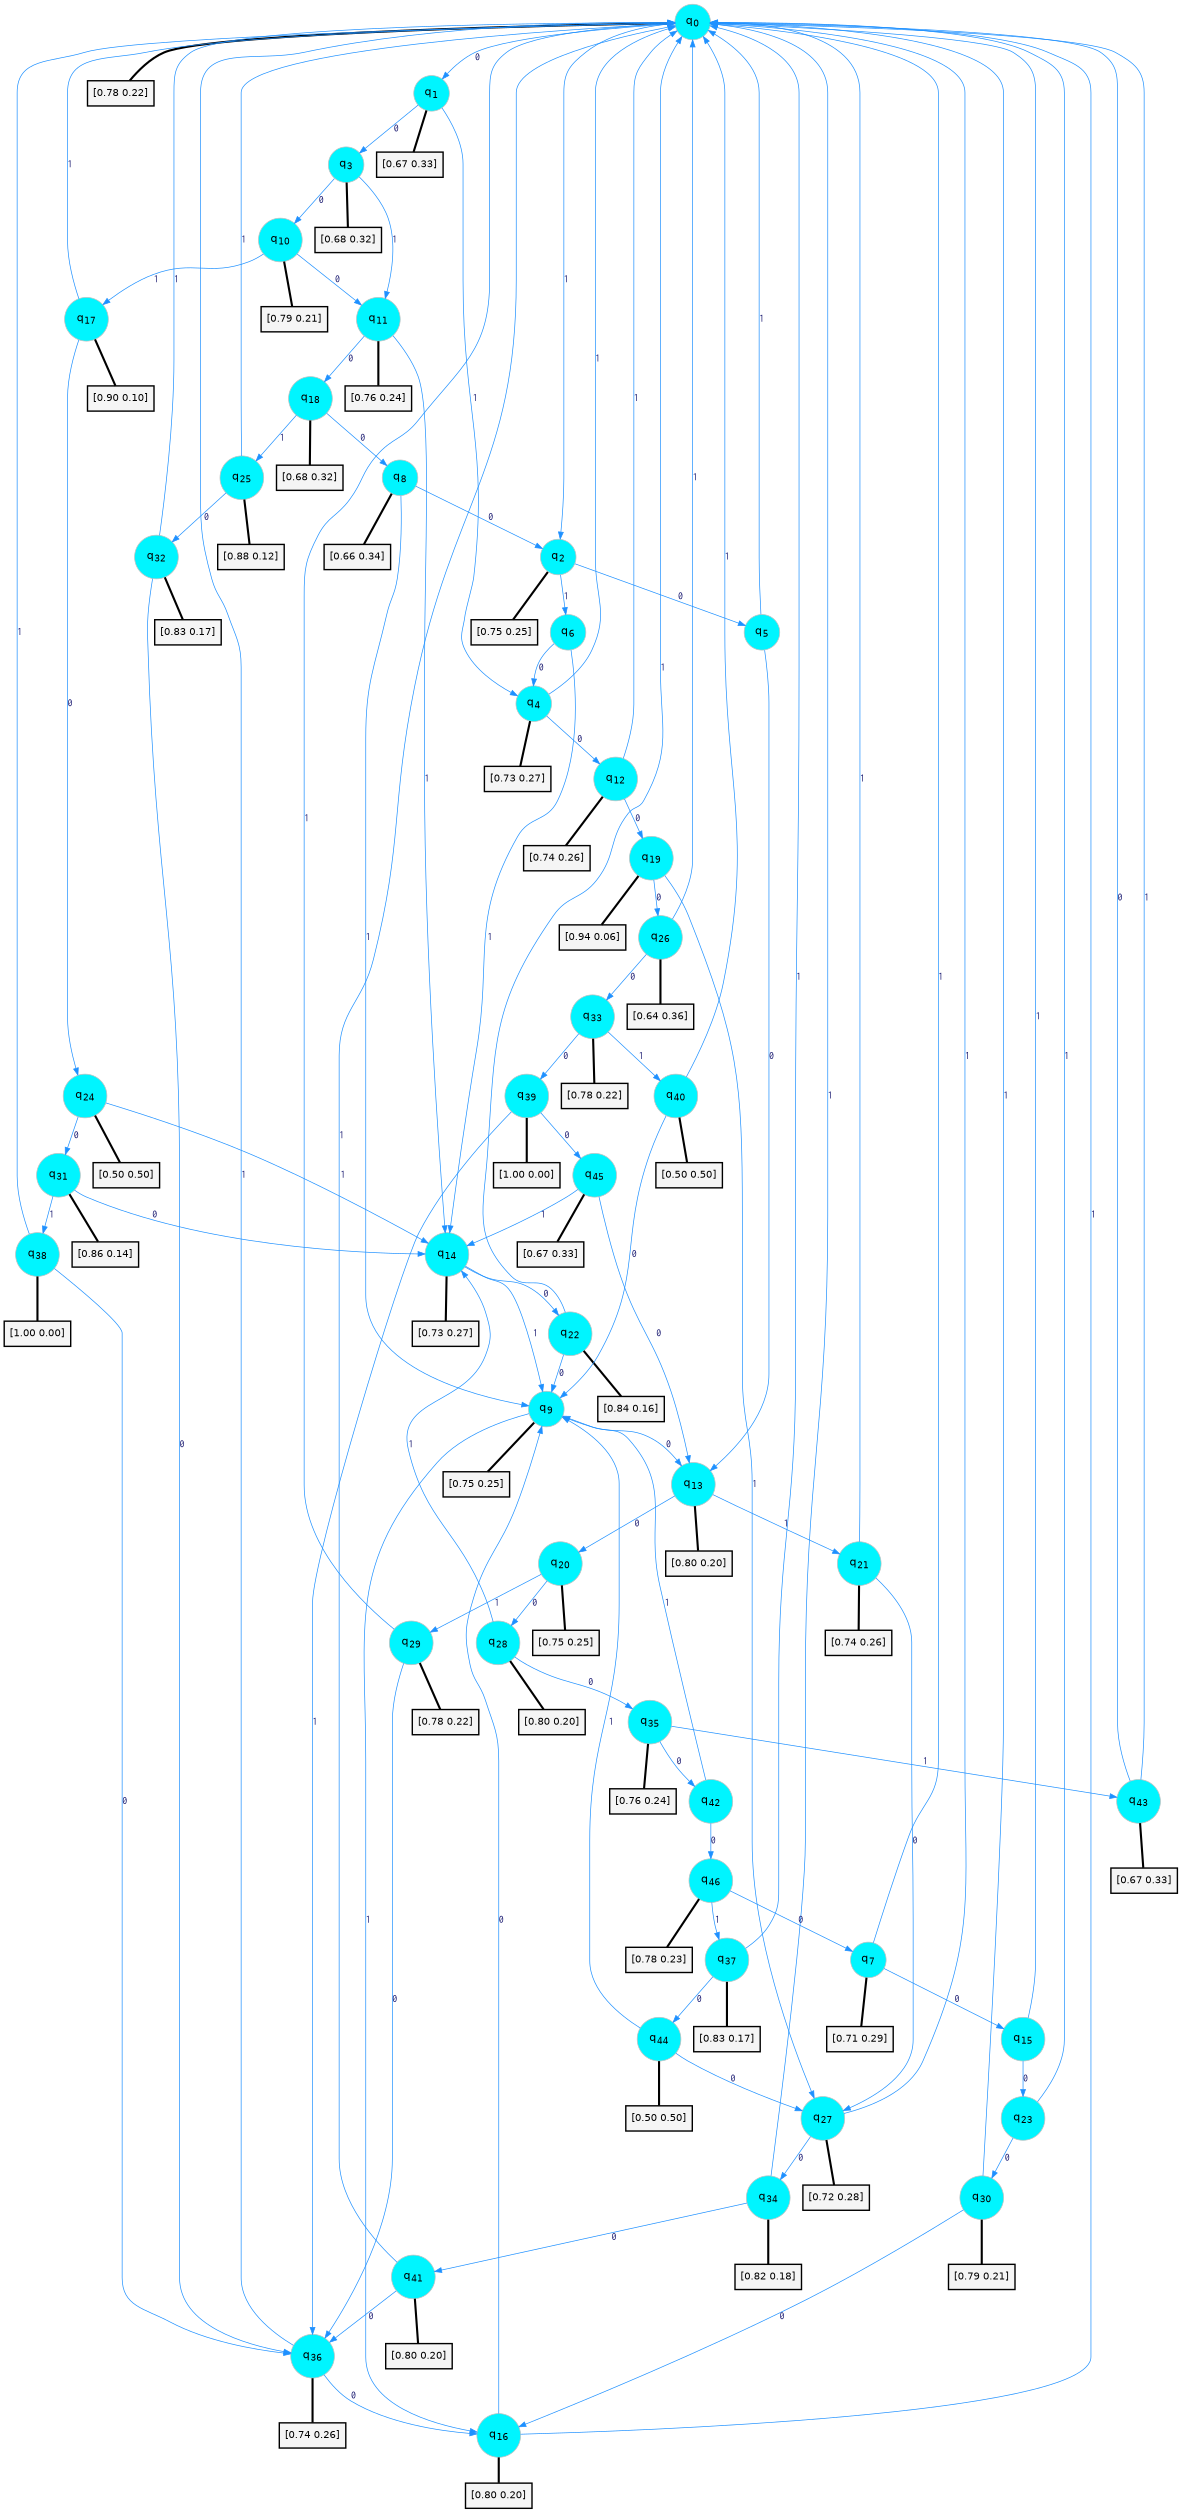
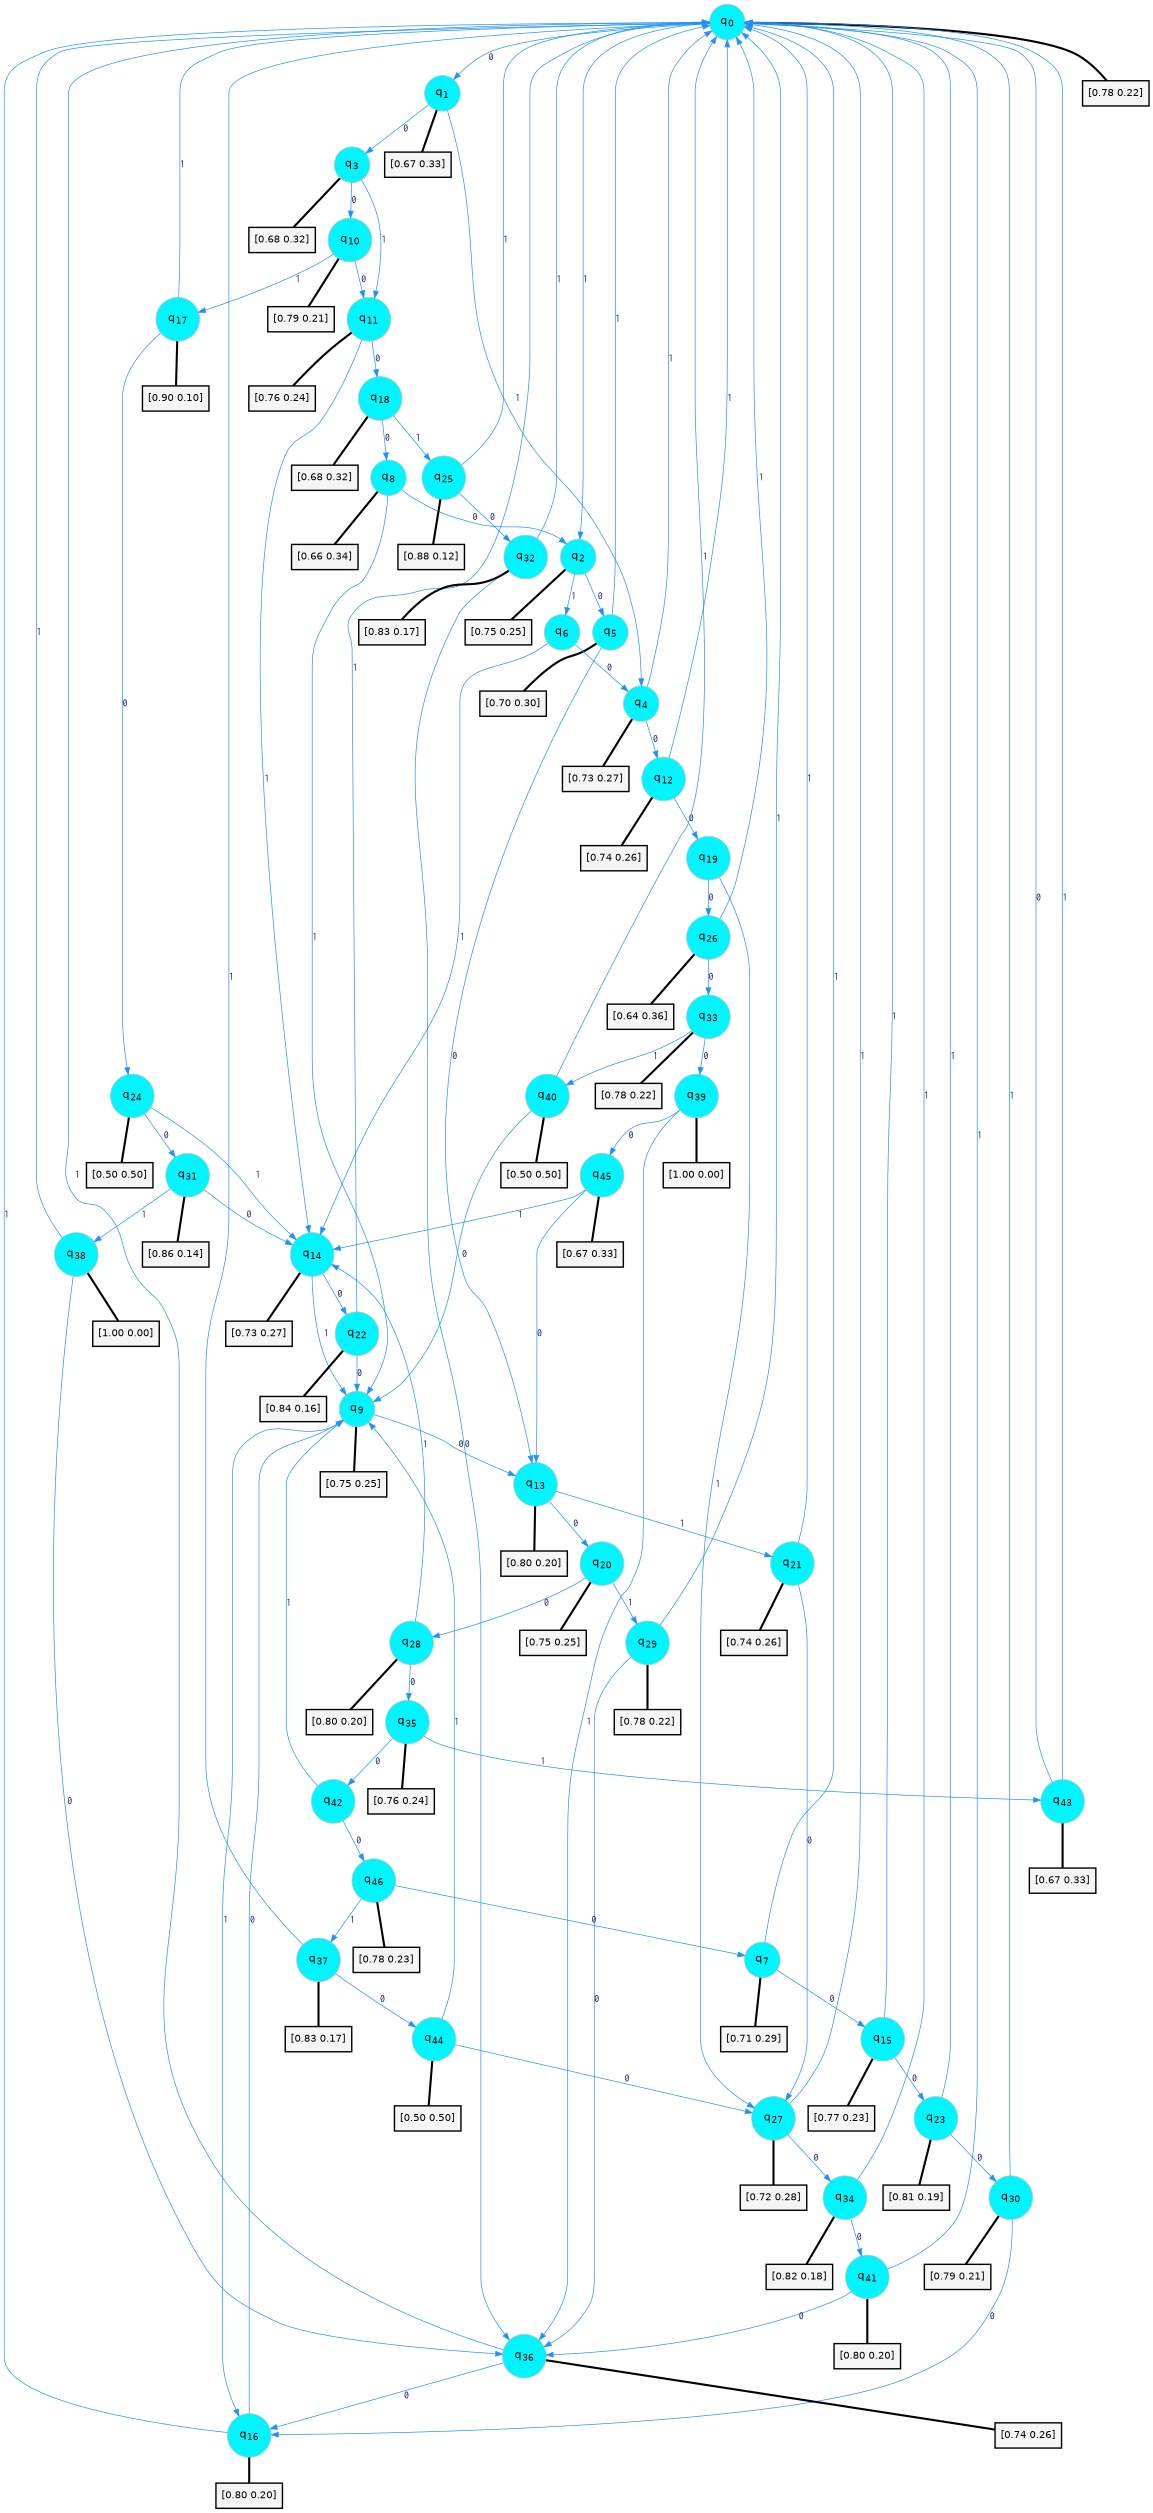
none -> (513, 704)
(593, 937) -> none
none -> (841, 2118)
none -> (916, 2198)
